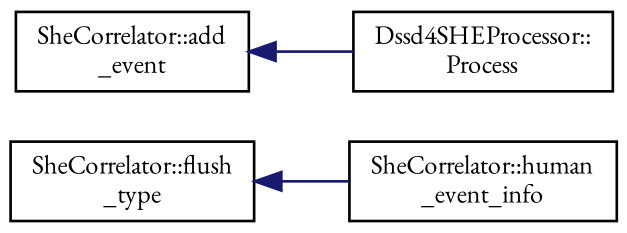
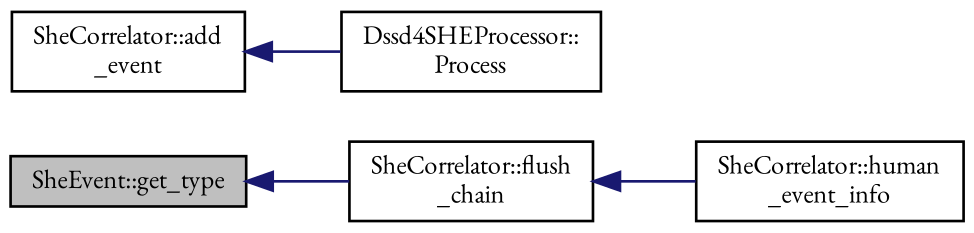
none -> (128, 181)
(132, 181) -> (471, 181)
